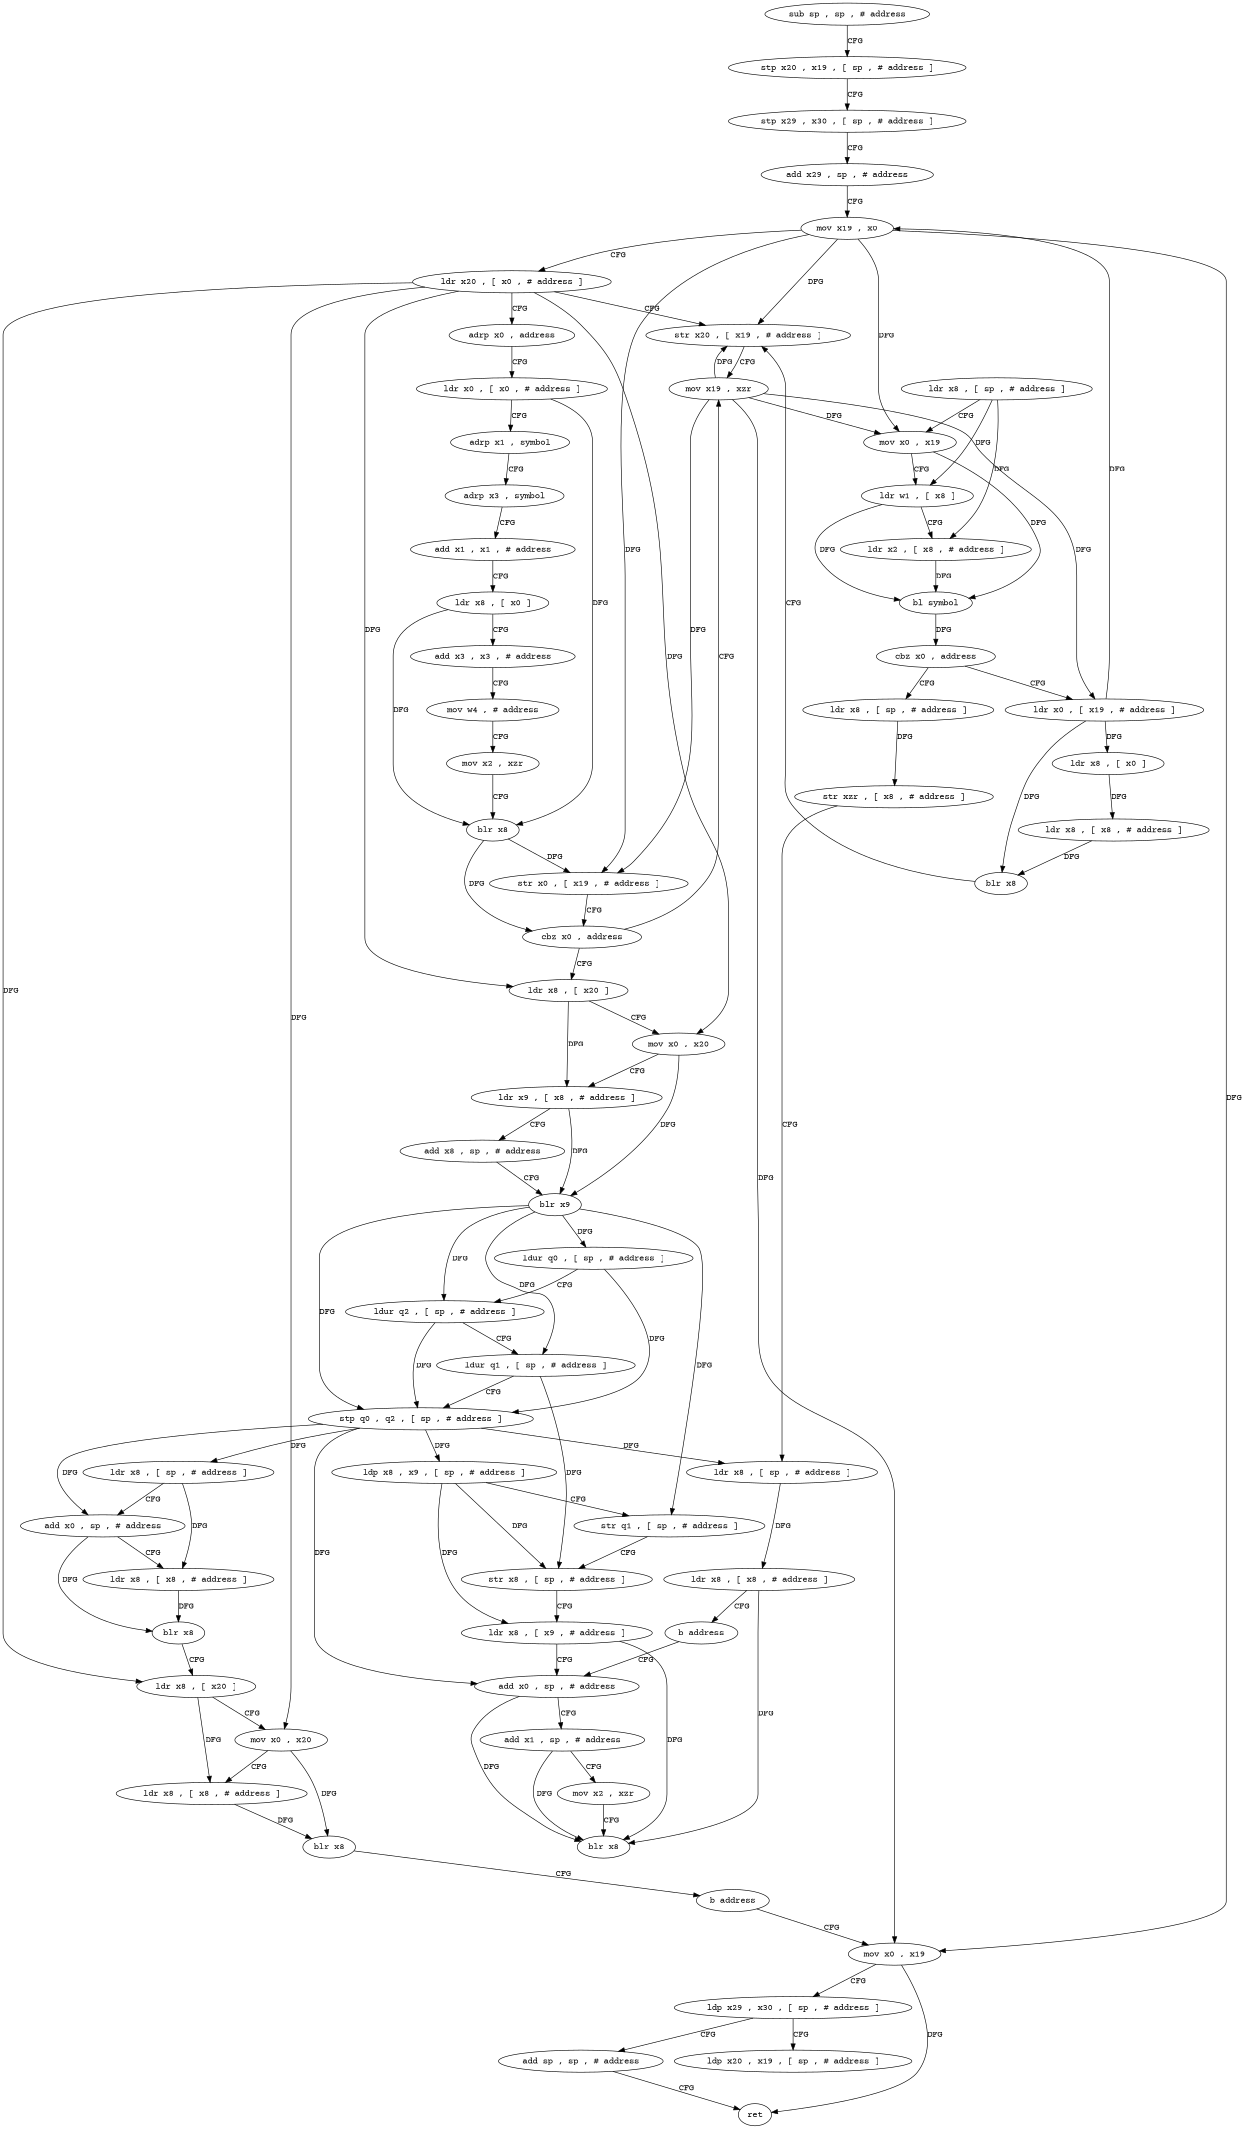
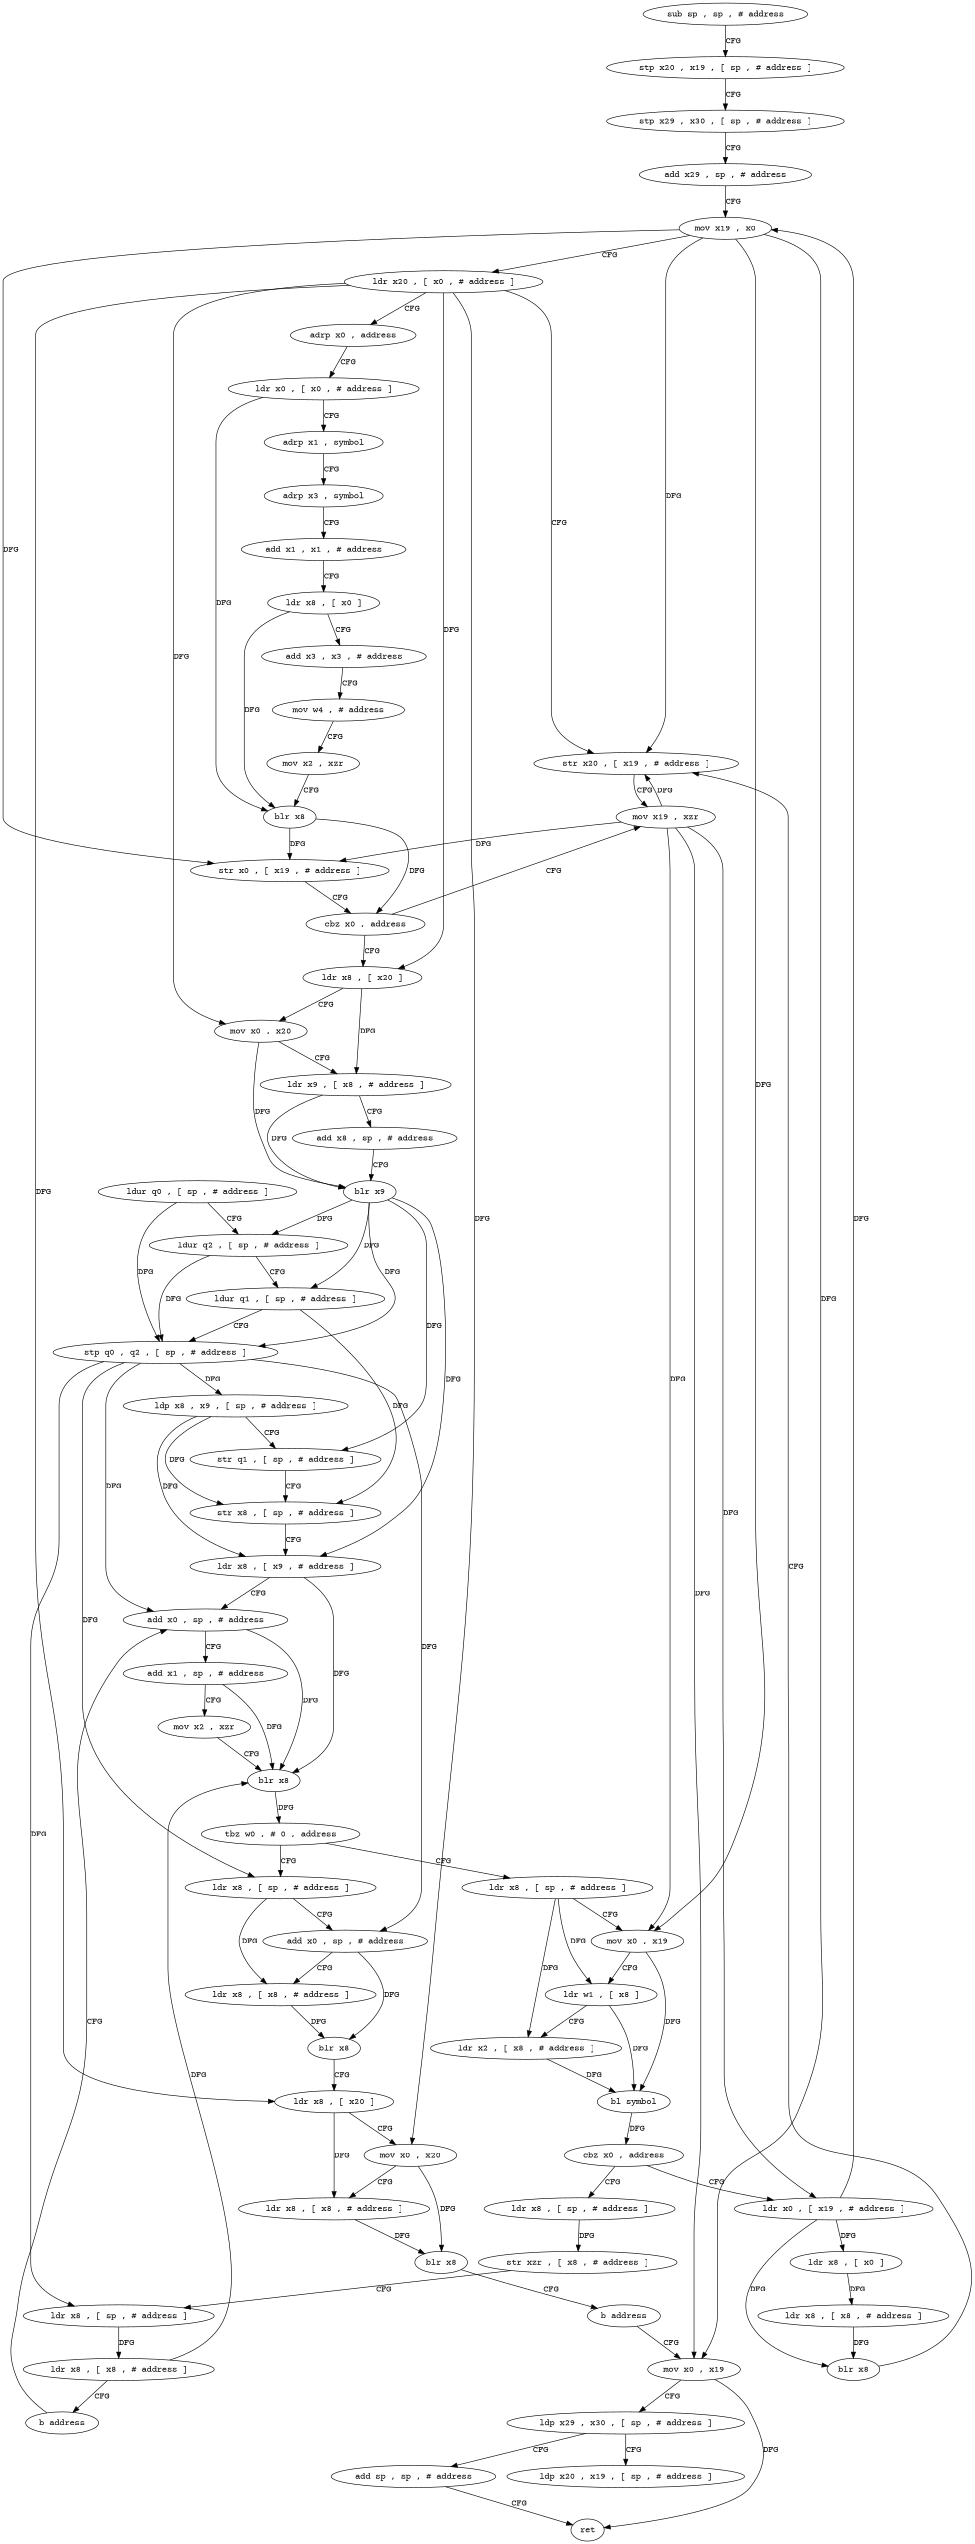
(572, 1229) -> (444, 1392)
none -> (281, 1834)
